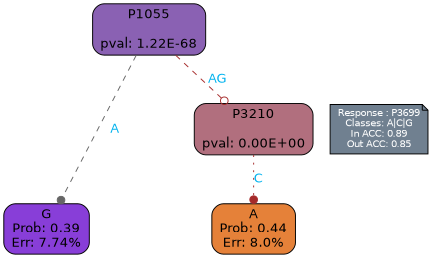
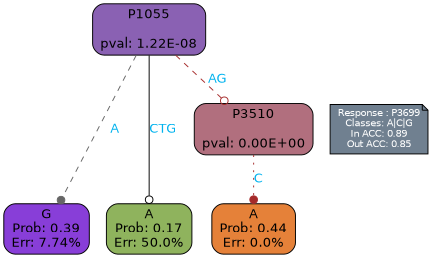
(149, 29) -> (149, 29)
(254, 129) -> (254, 129)
none -> (149, 229)
(254, 229) -> (254, 229)
